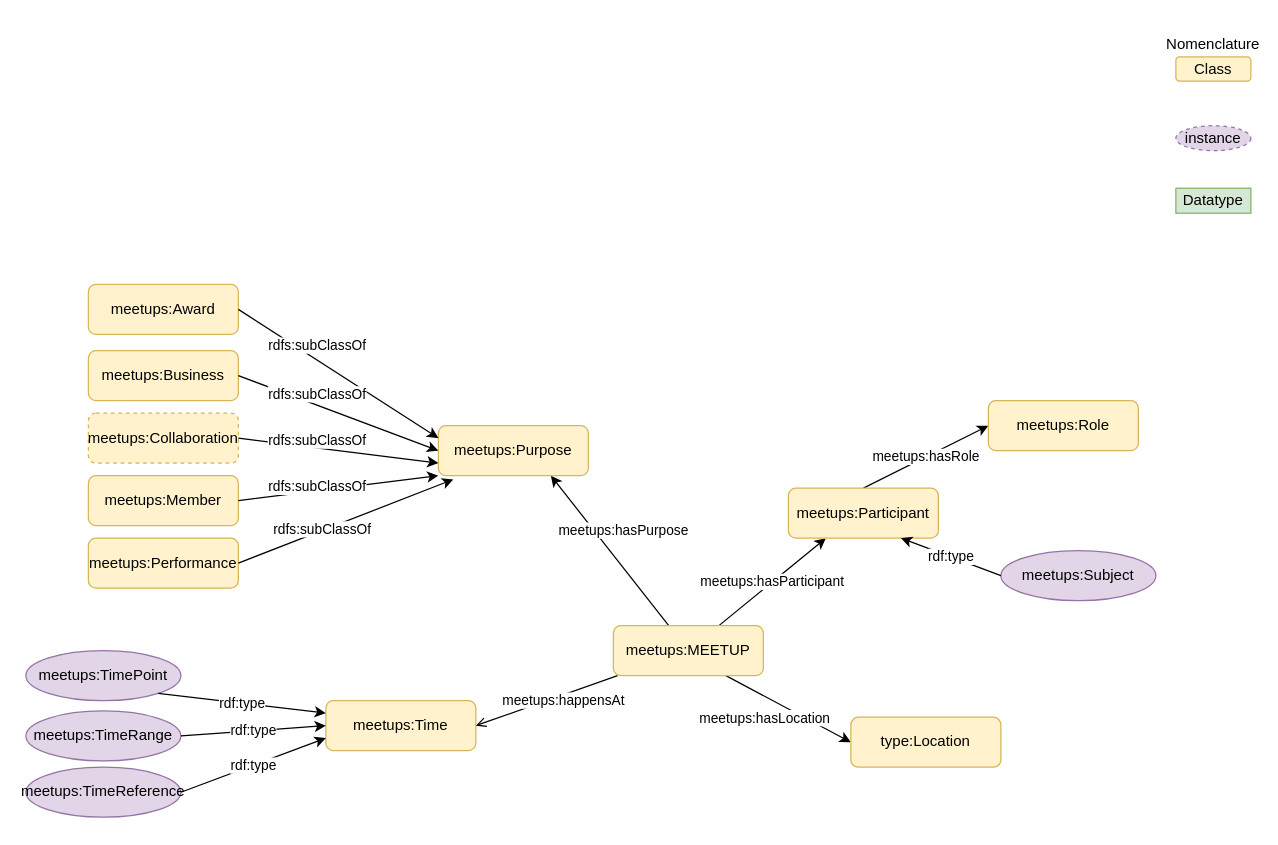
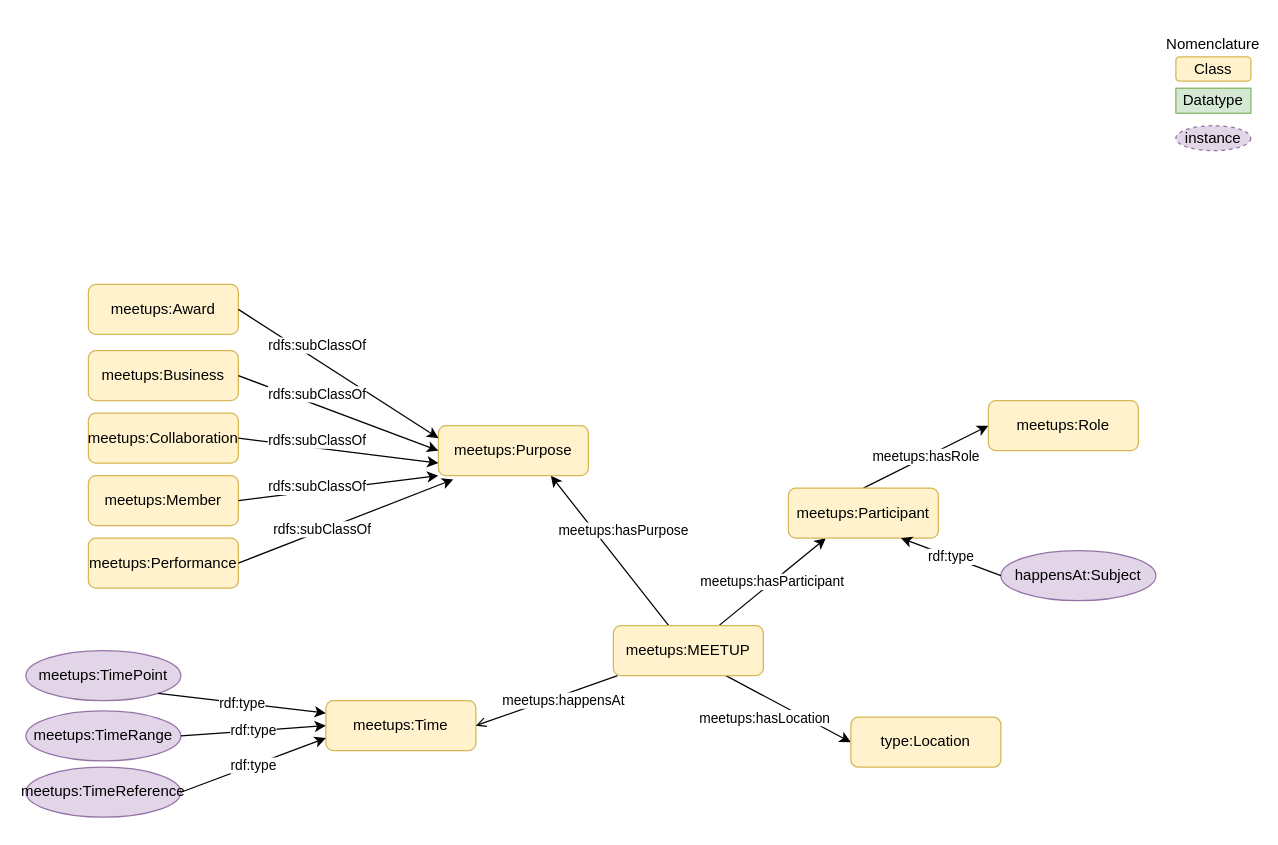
(1213, 201) -> (1213, 101)
(163, 438) -> (163, 438)
(1078, 576) -> (1078, 576)
